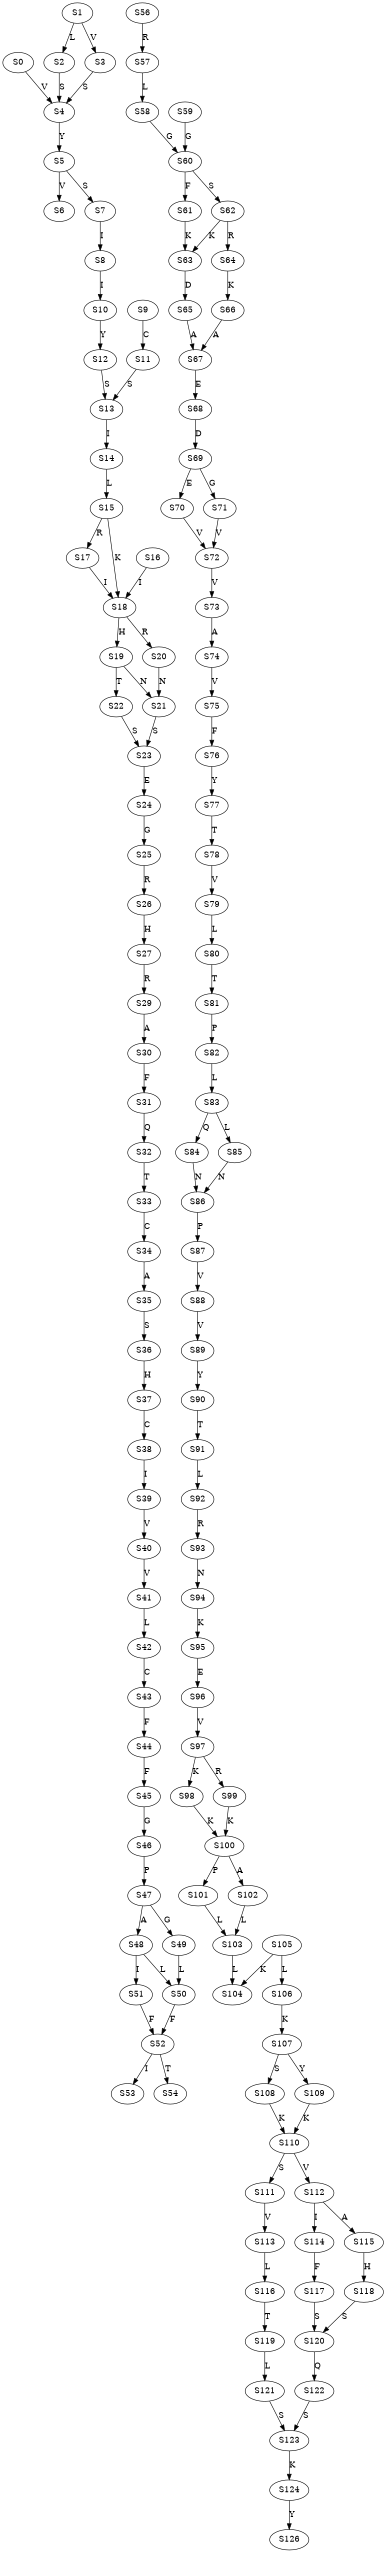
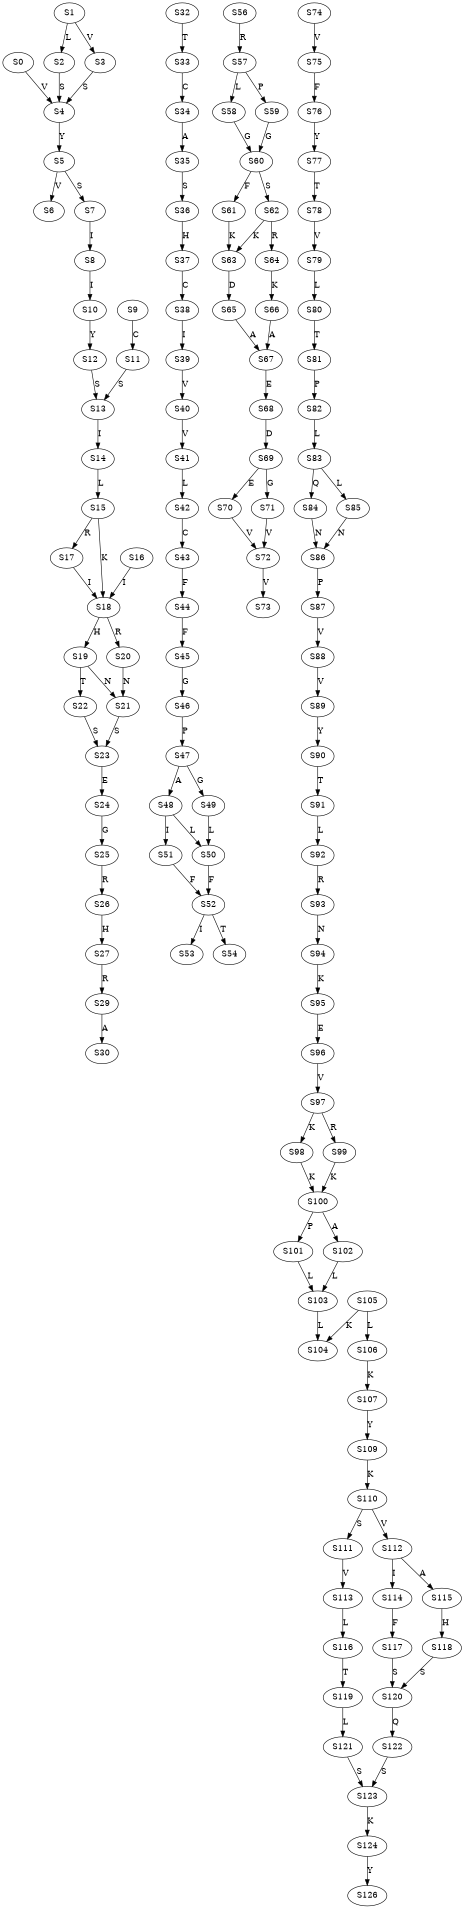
none -> (254, 85)
(212, 630) -> none
(144, 1103) -> none
(265, 2094) -> none
